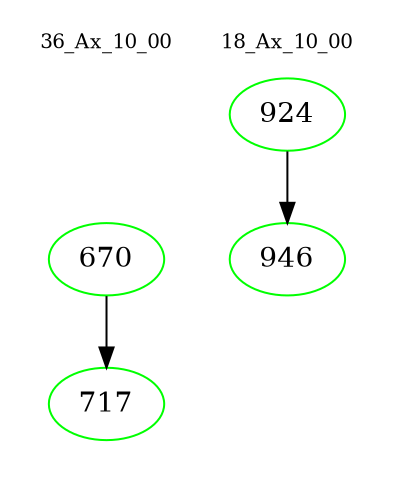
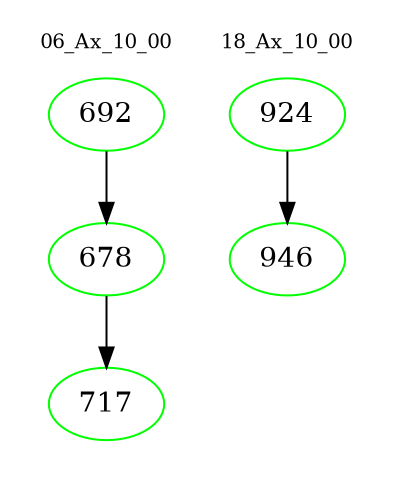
(107, 43) -> (107, 43)
none -> (107, 115)
(107, 259) -> (107, 259)
